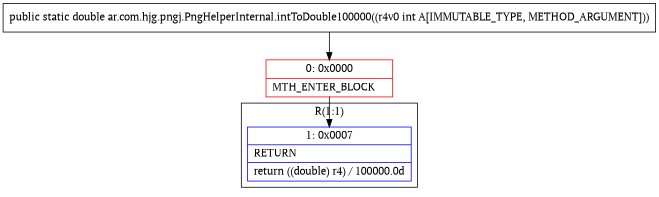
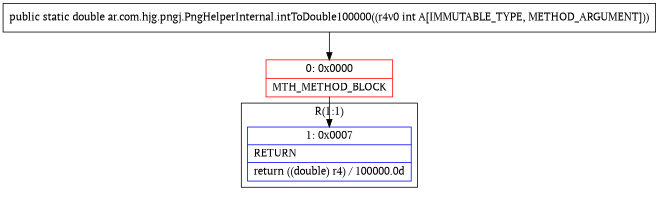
(324, 87) -> (329, 87)
